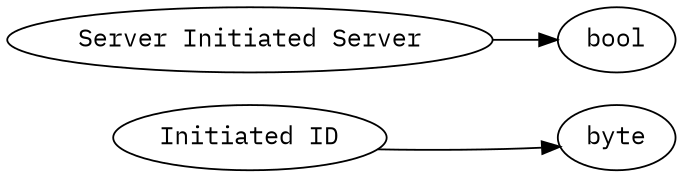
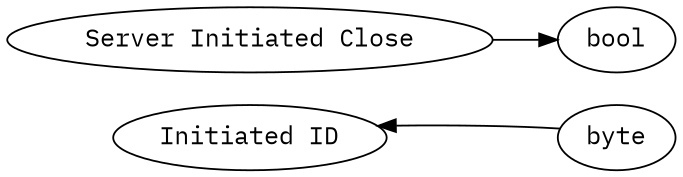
(250, 40) -> (250, 40)
(460, 150) -> (478, 126)
